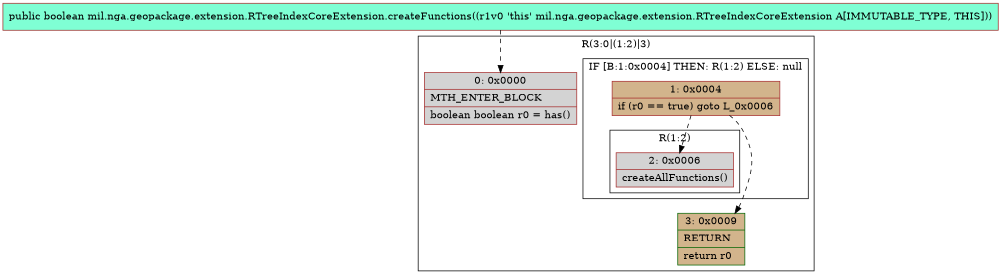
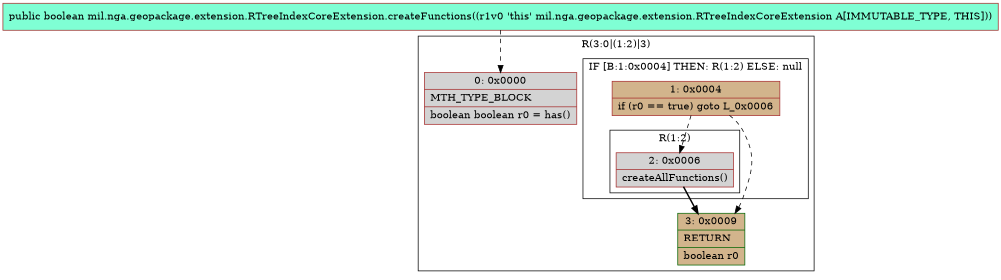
(486, 98) -> (481, 98)
none -> (689, 197)
(708, 256) -> (711, 256)
